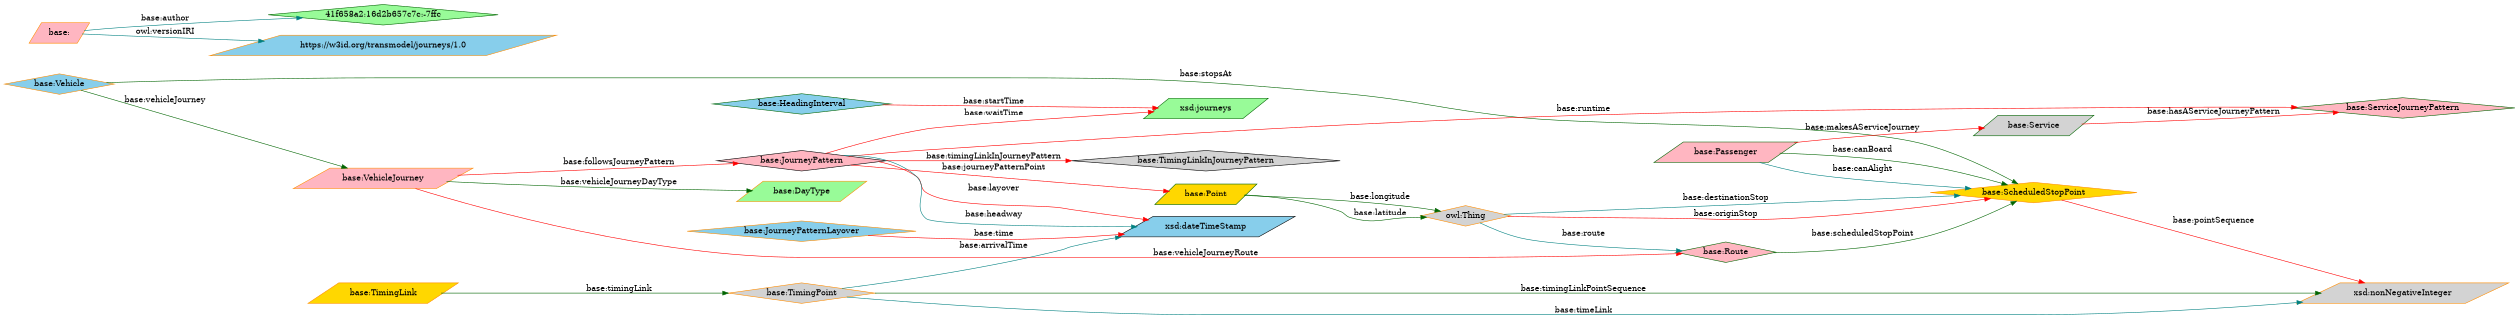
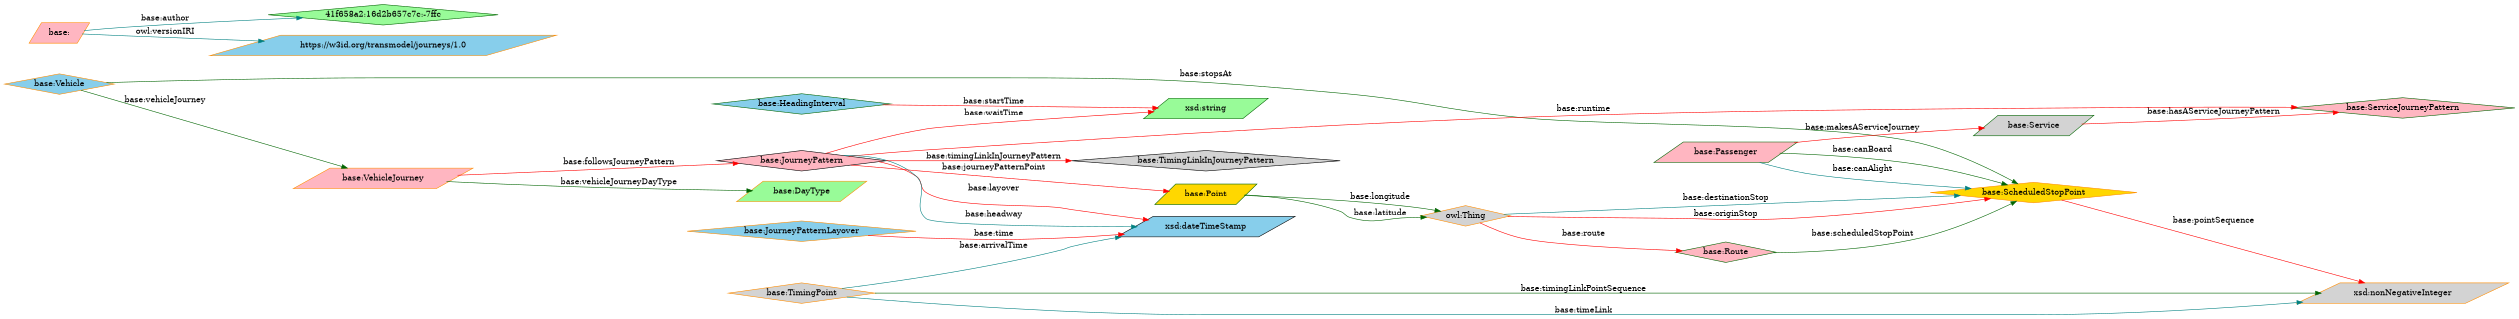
(1206, 108) -> (1206, 108)
(1577, 245) -> (1577, 245)
(1011, 257) -> none
(383, 293) -> none
